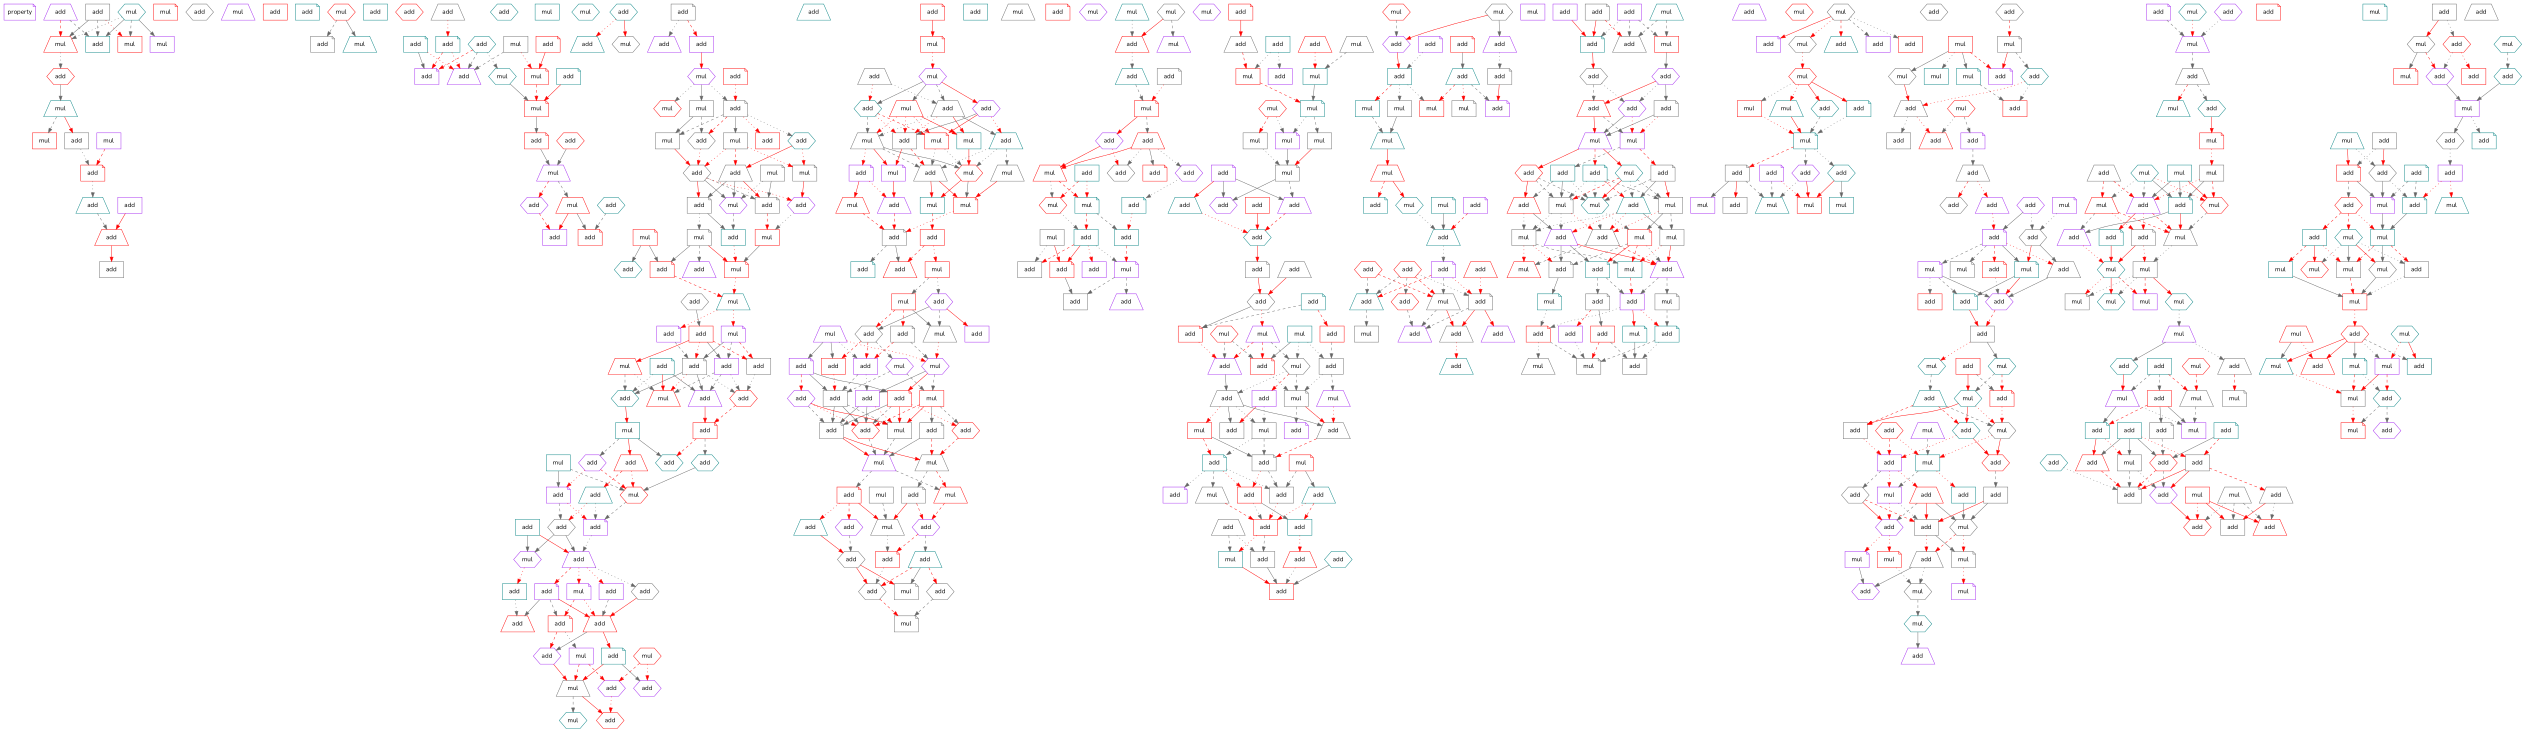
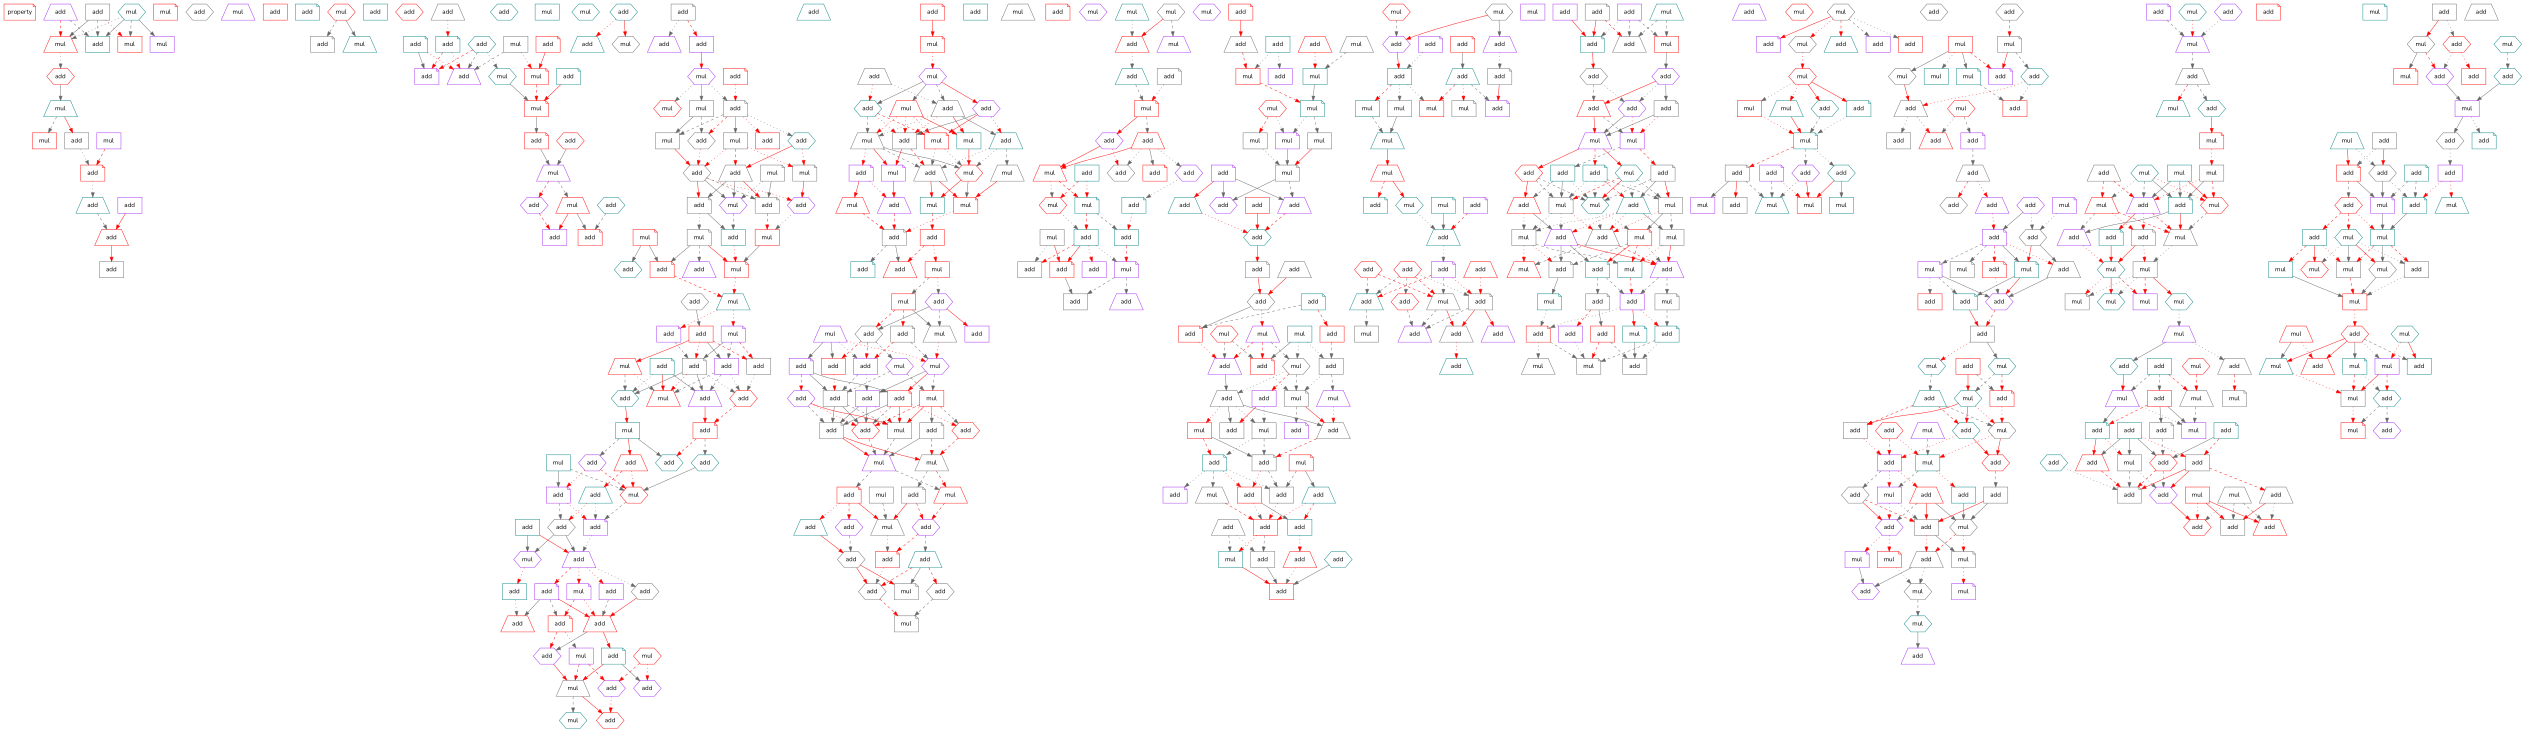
(20, 12) -> (20, 12)
